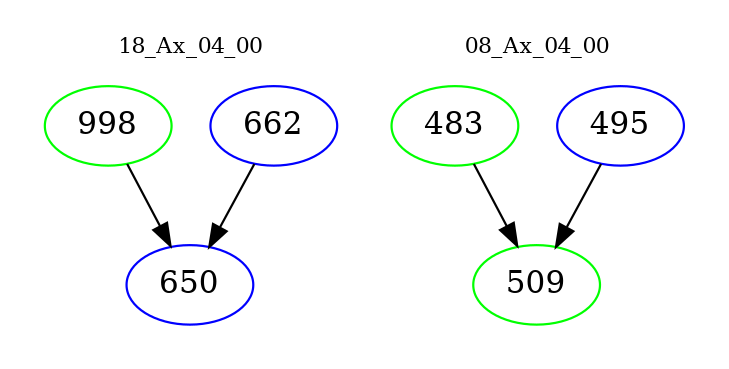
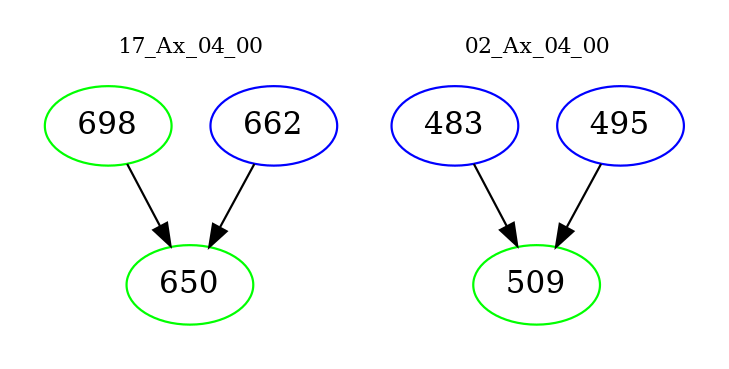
(191, 47) -> (191, 47)
(538, 47) -> (538, 47)
(108, 126) -> (108, 126)
(455, 126) -> (455, 126)
(190, 285) -> (190, 285)
